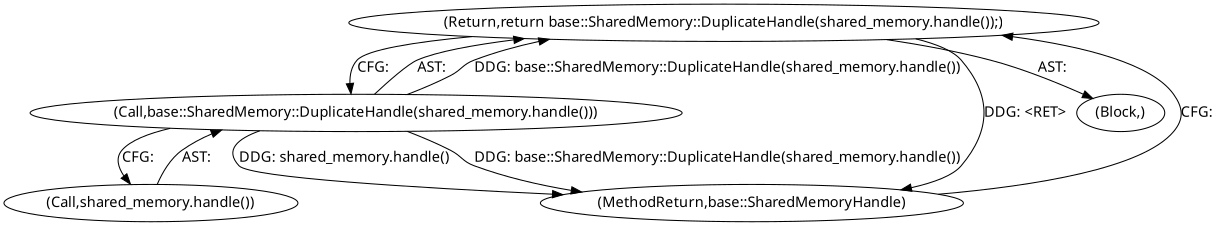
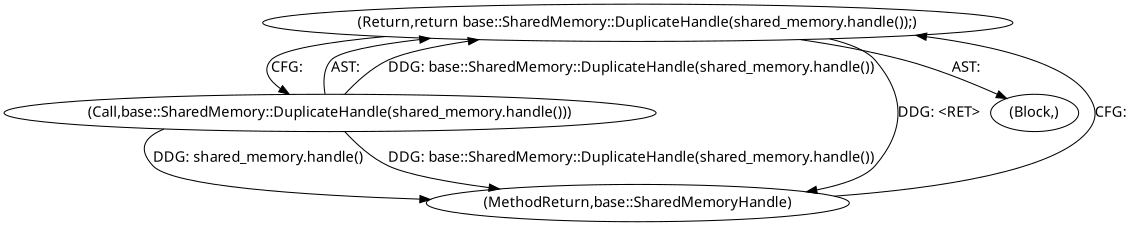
(151, 203) -> none
